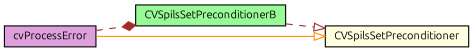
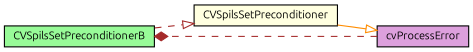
(205, 36) -> (352, 27)
